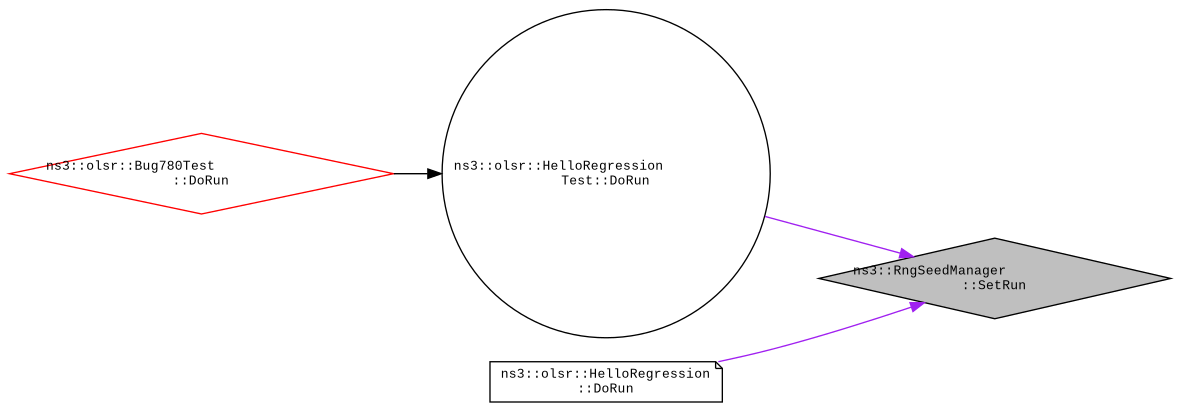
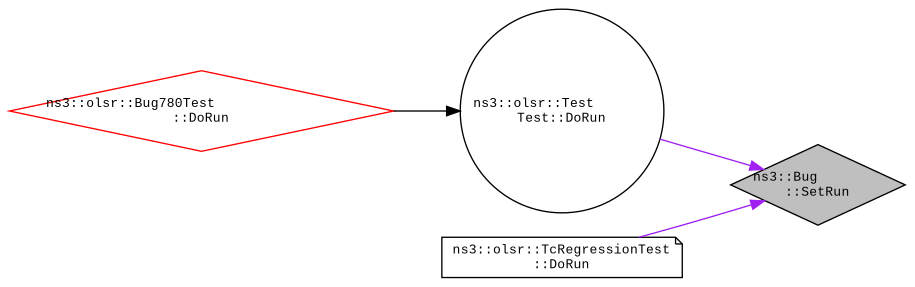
(606, 174) -> (562, 111)
(995, 278) -> (818, 185)
(606, 382) -> (562, 257)
